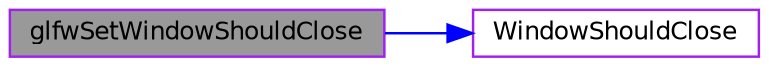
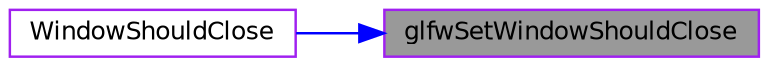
(416, 33) -> (328, 33)
